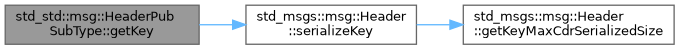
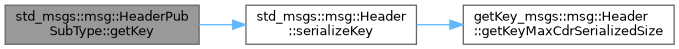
(102, 25) -> (102, 25)
(569, 25) -> (569, 25)
